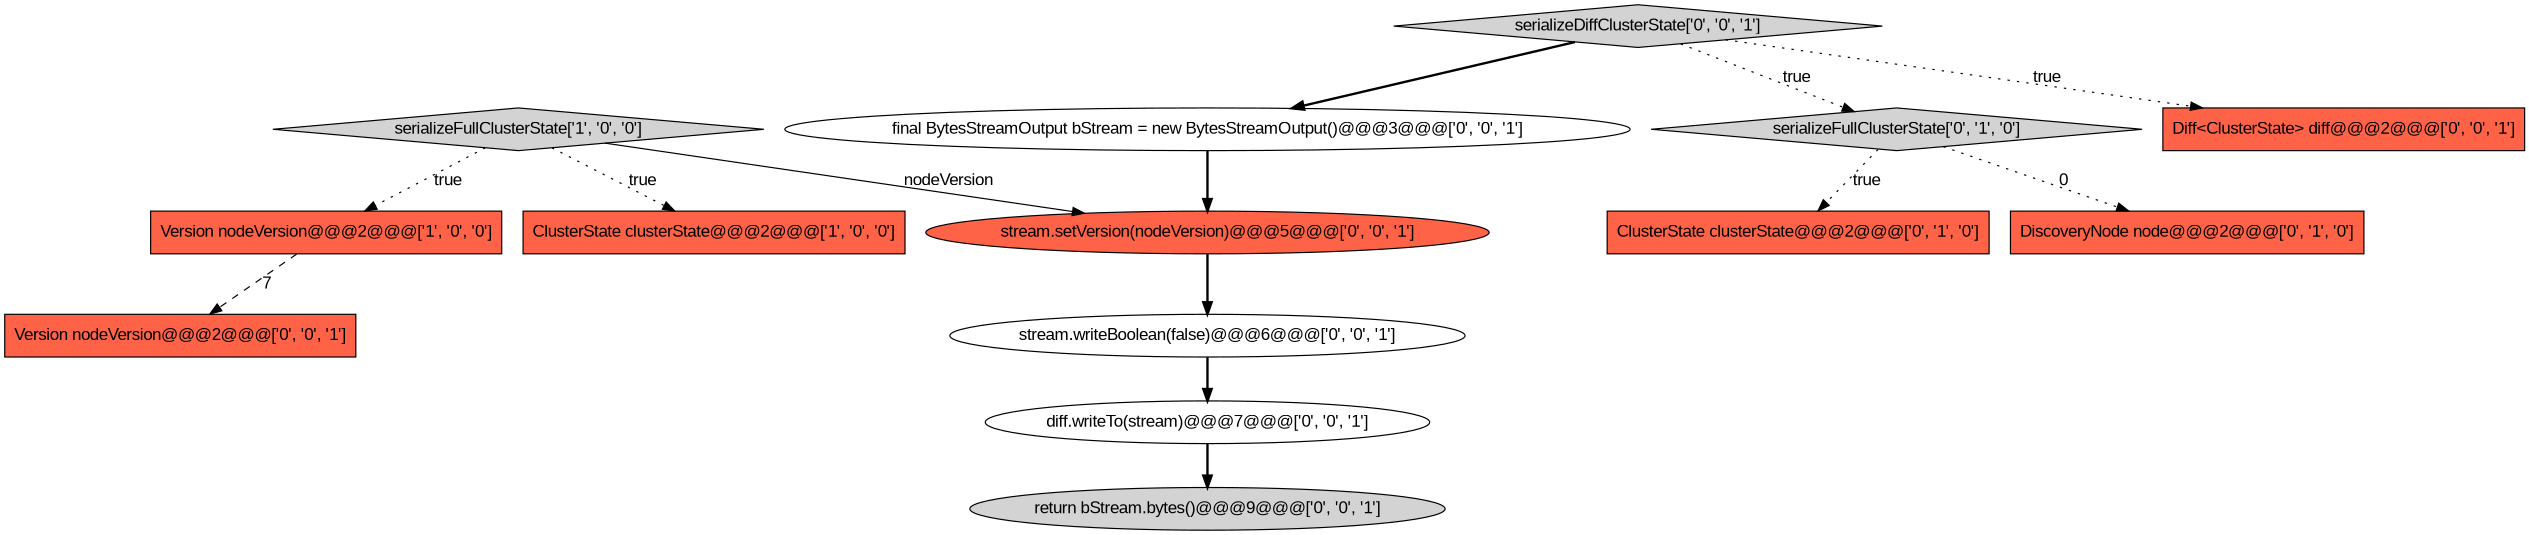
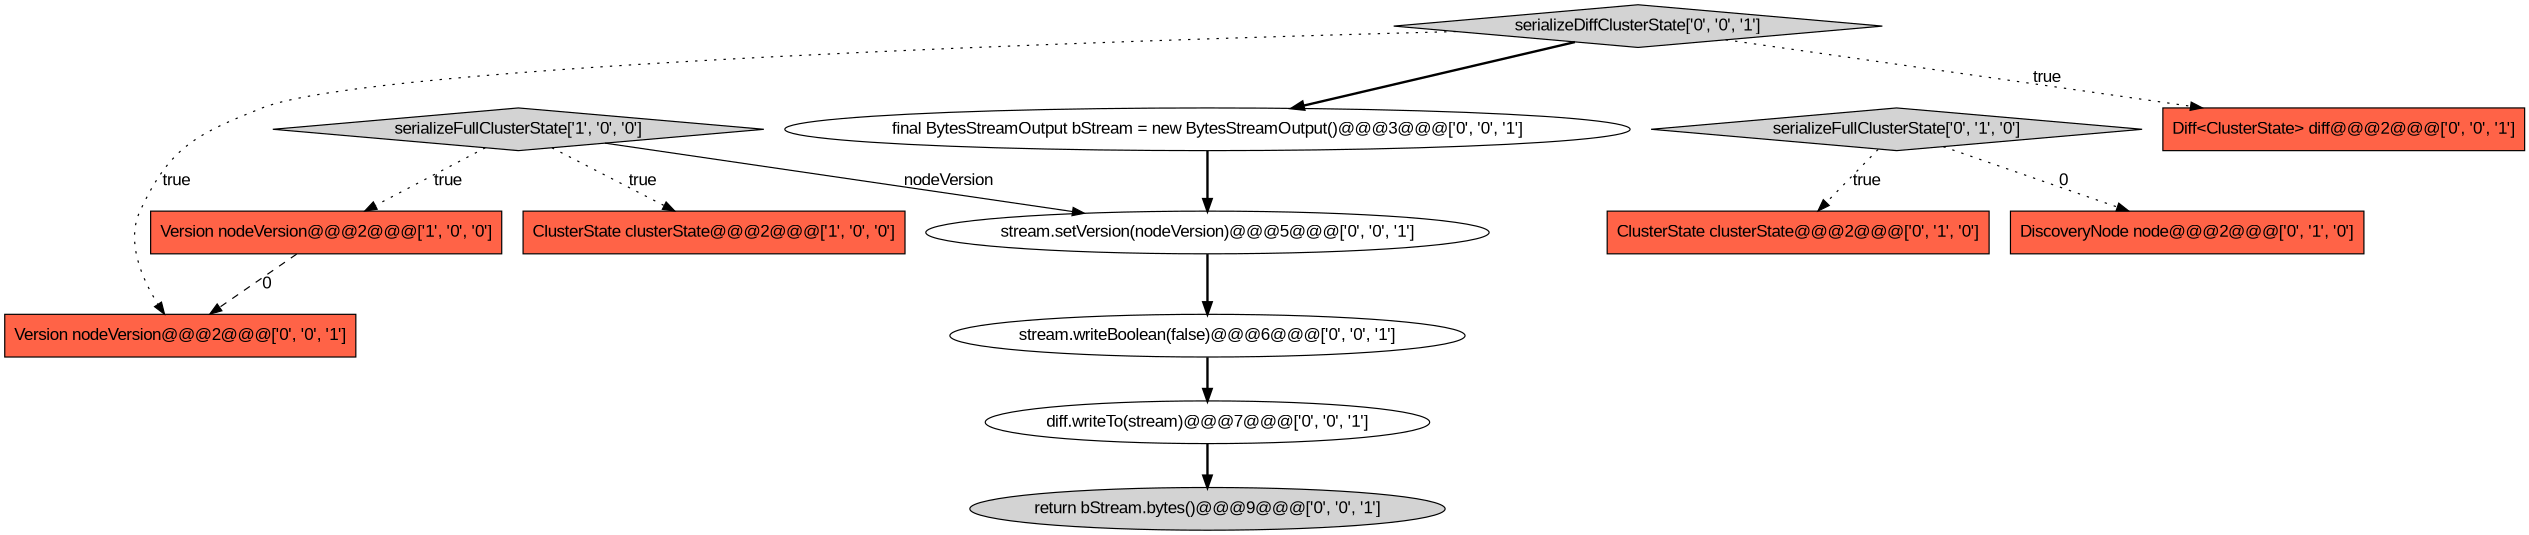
(1762, 76) -> (726, 60)
(1207, 232) -> (1207, 232)
(267, 284) -> (267, 284)
